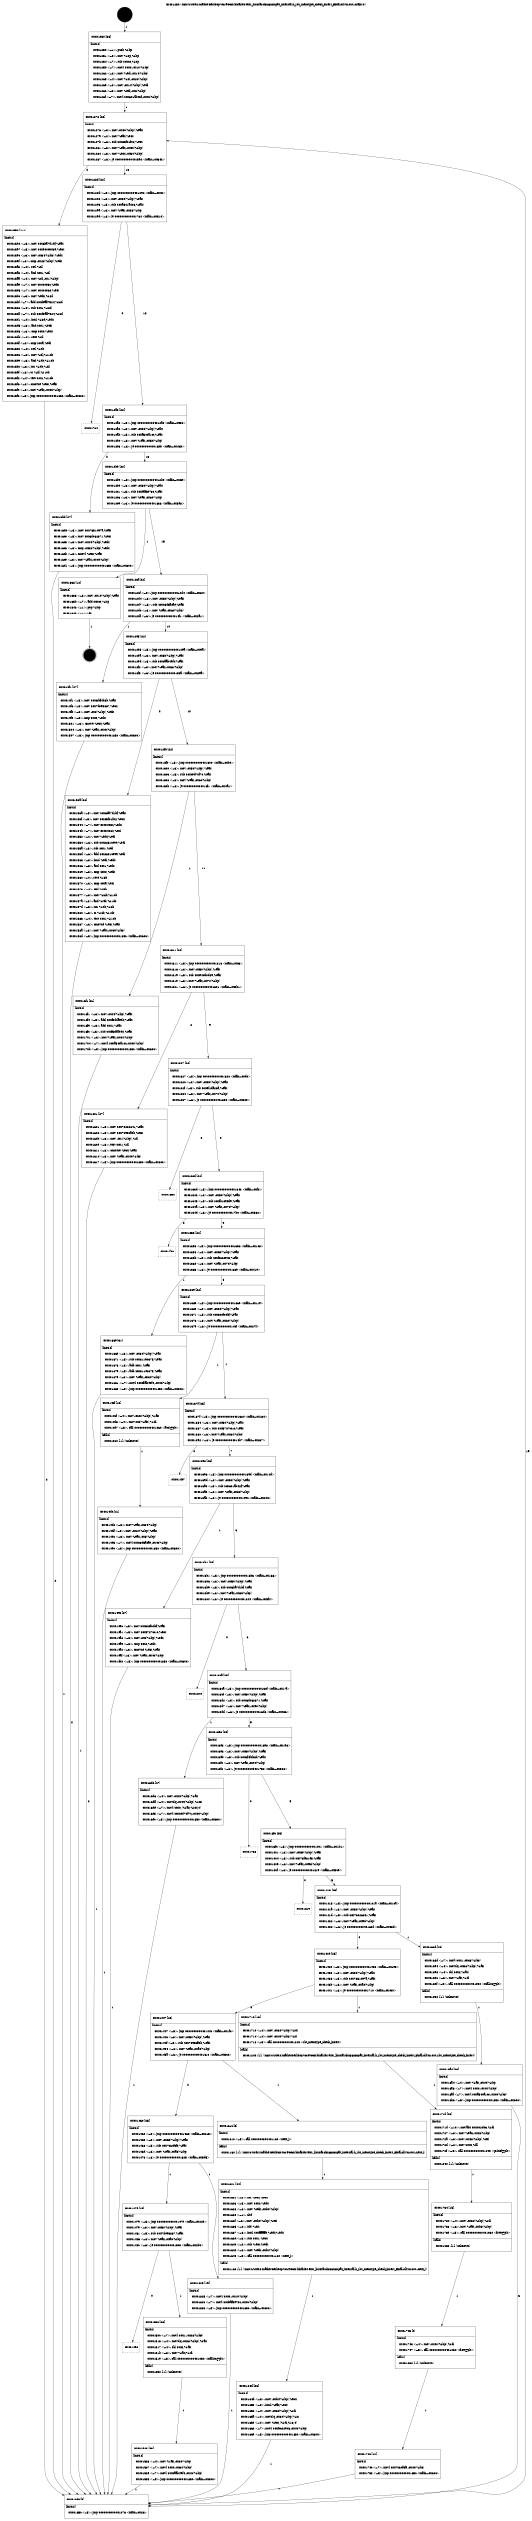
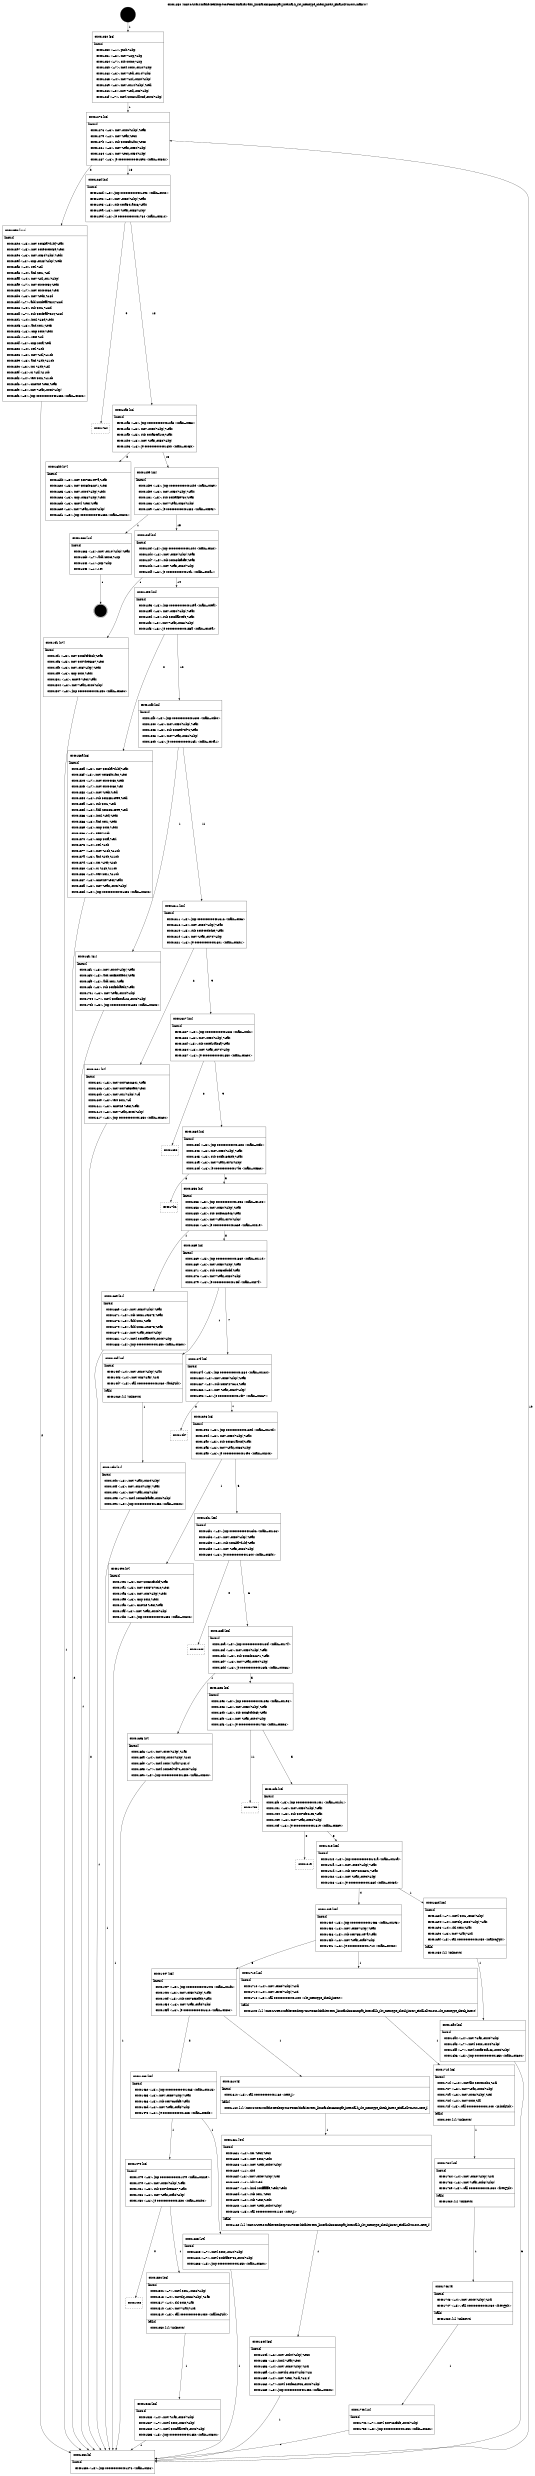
(54, 1535) -> none
(250, 1802) -> (252, 1757)
